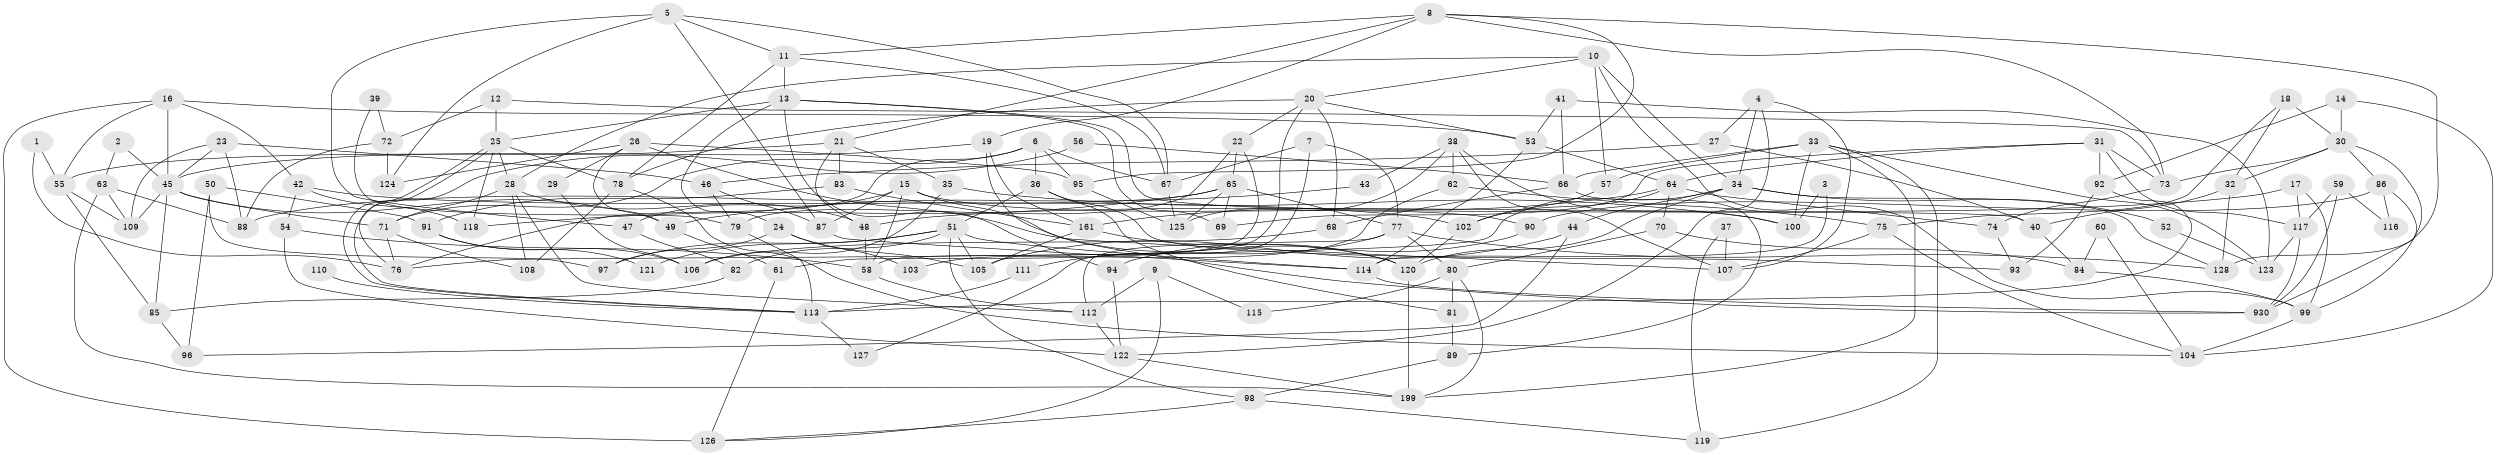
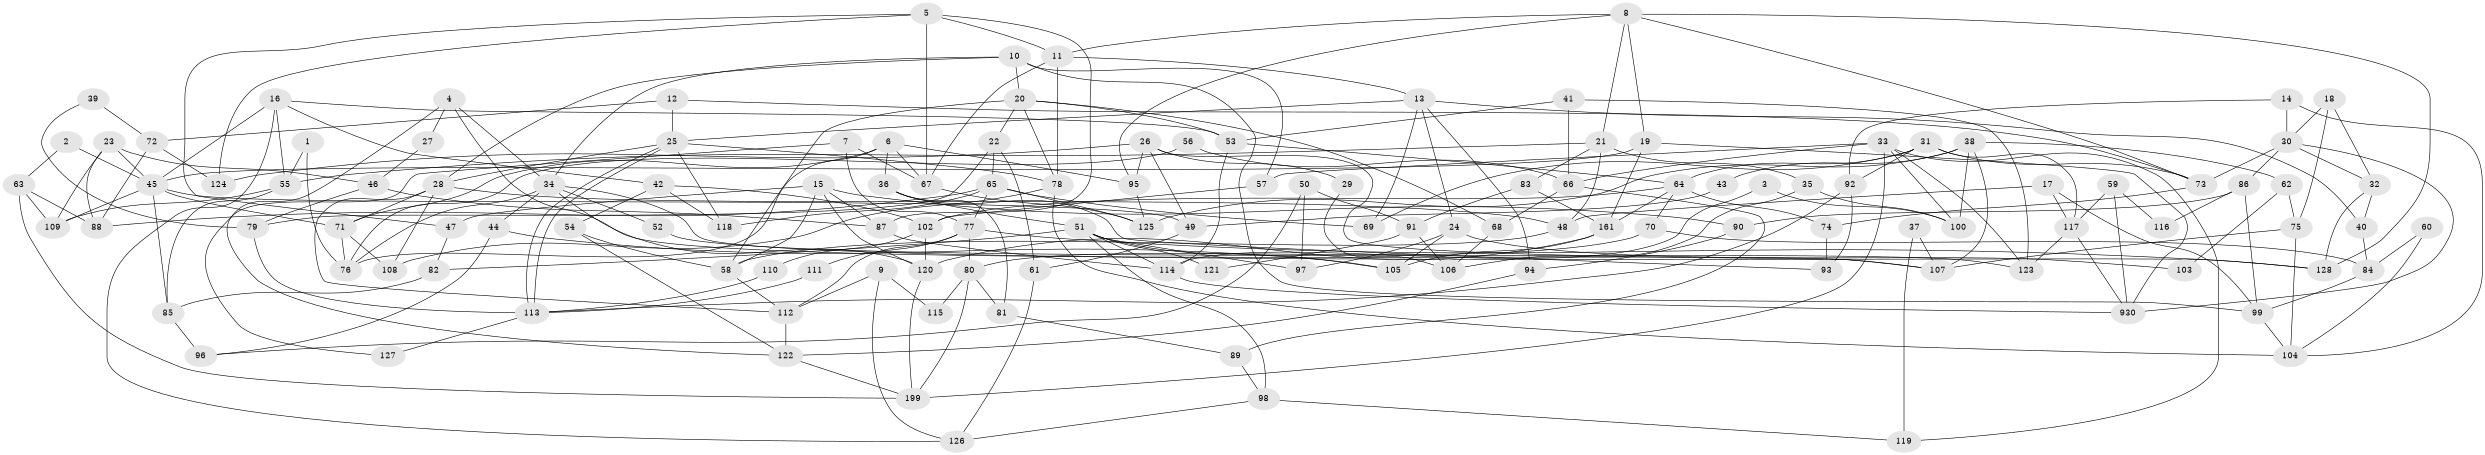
(1878, 177) -> none
none -> (848, 249)
